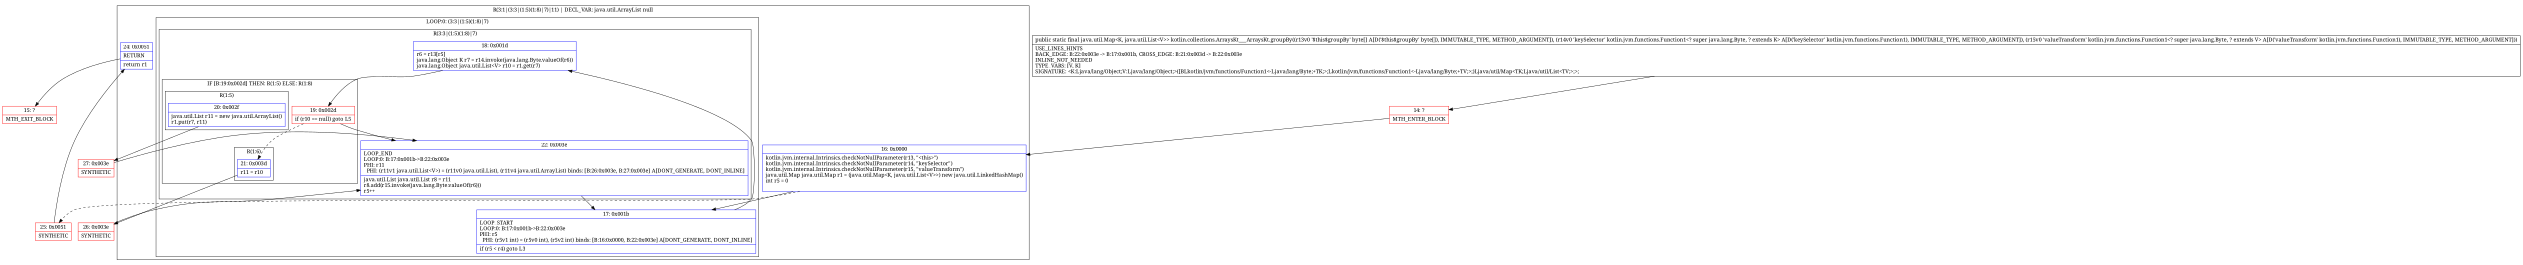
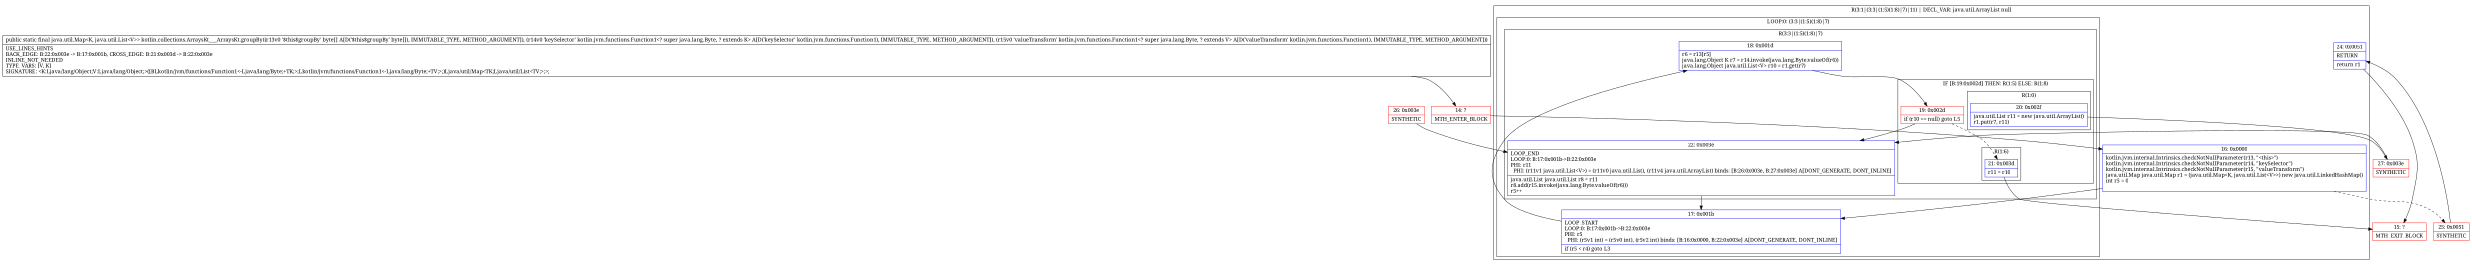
(227, 96) -> (2029, 96)
(183, 197) -> (2180, 215)
